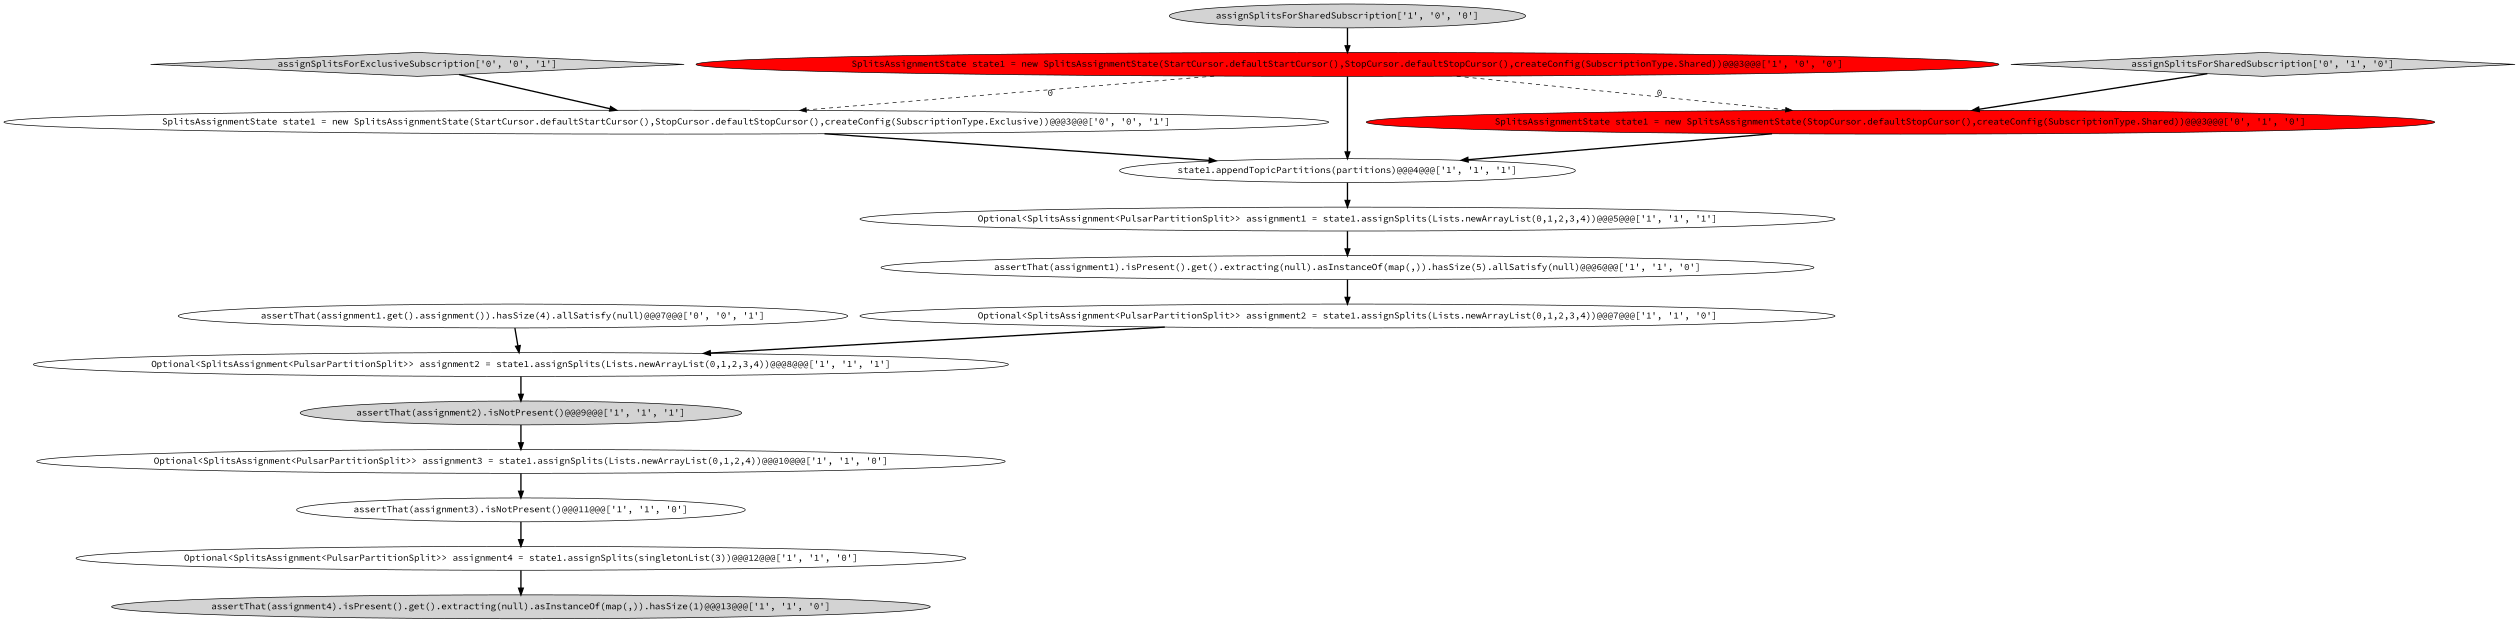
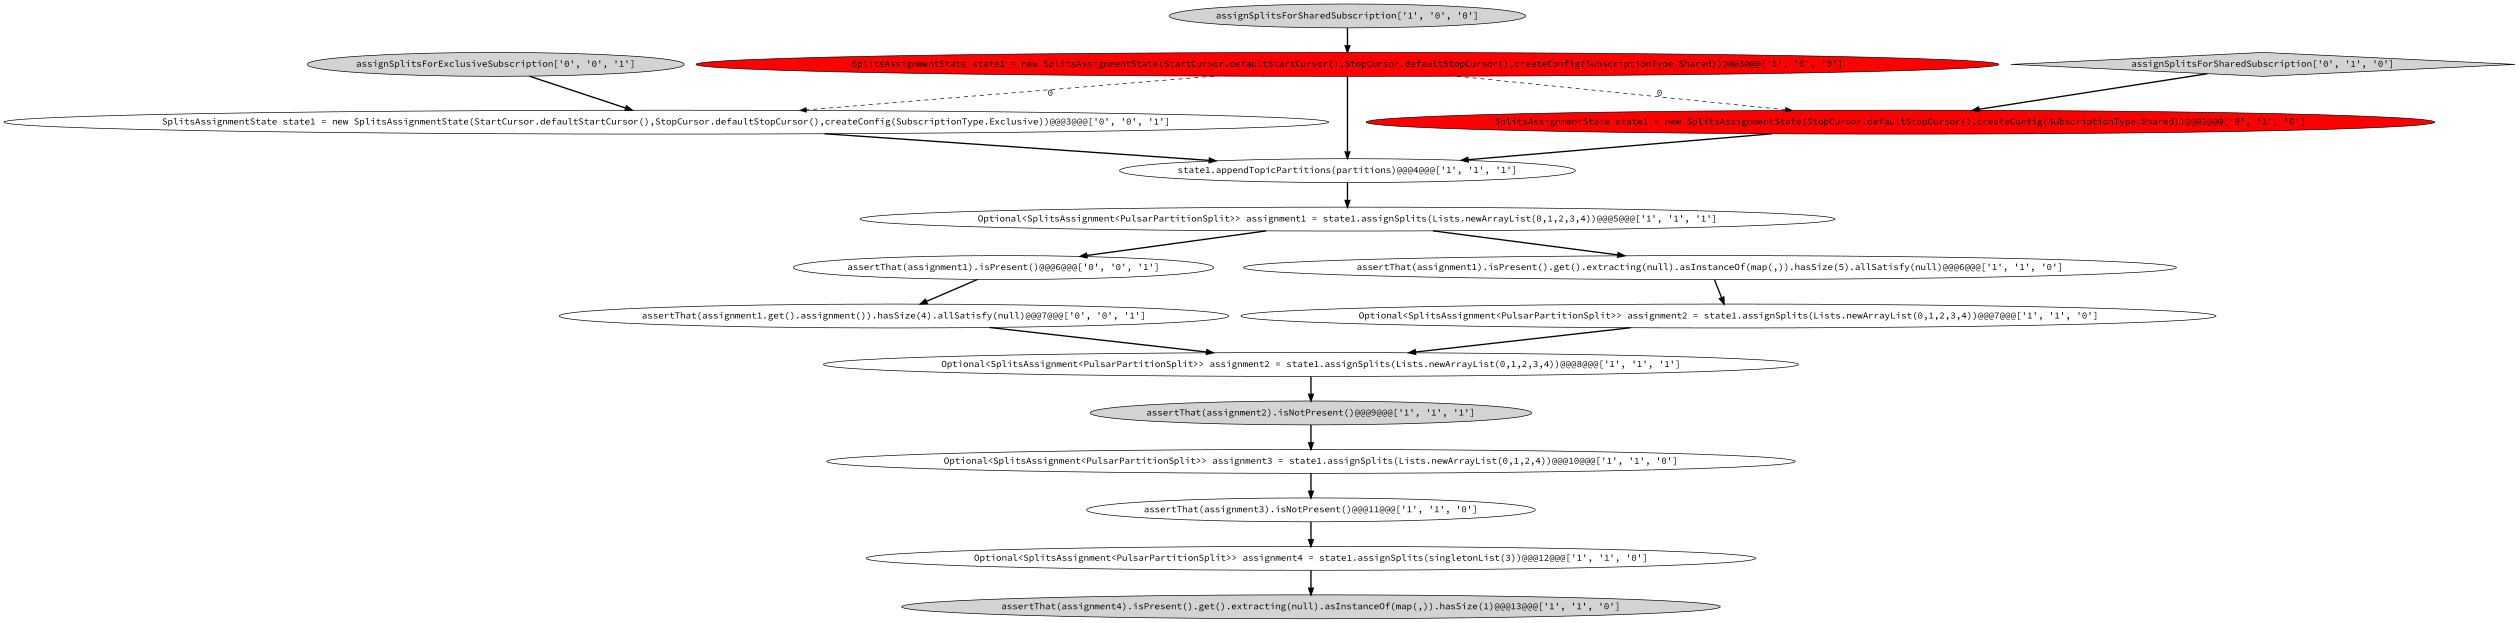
(417, 64) -> (496, 64)
none -> (1004, 268)
